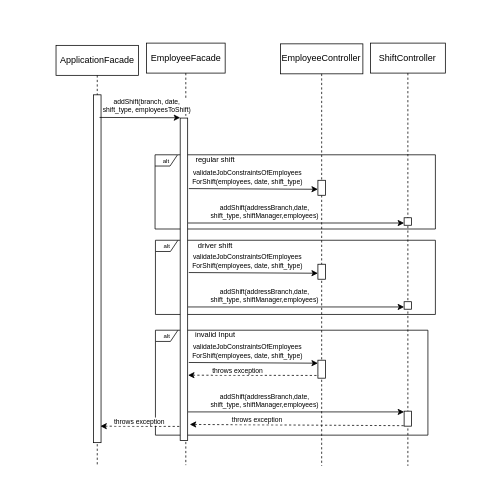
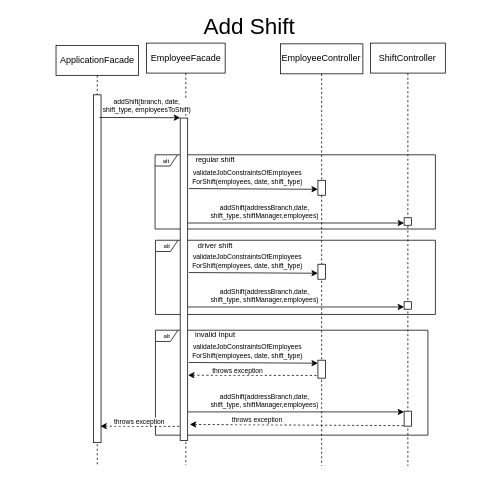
none -> (249, 27)
